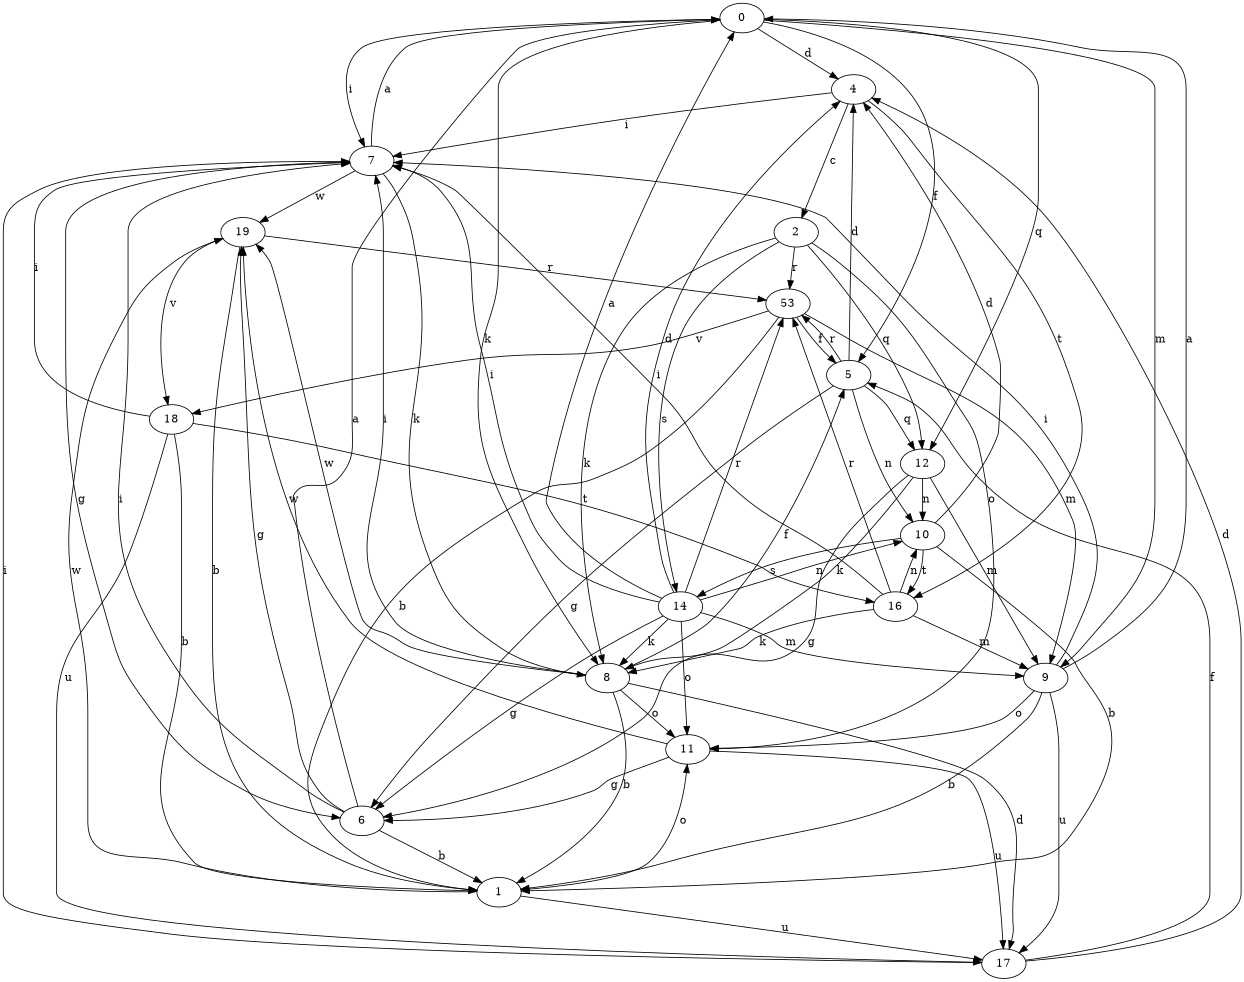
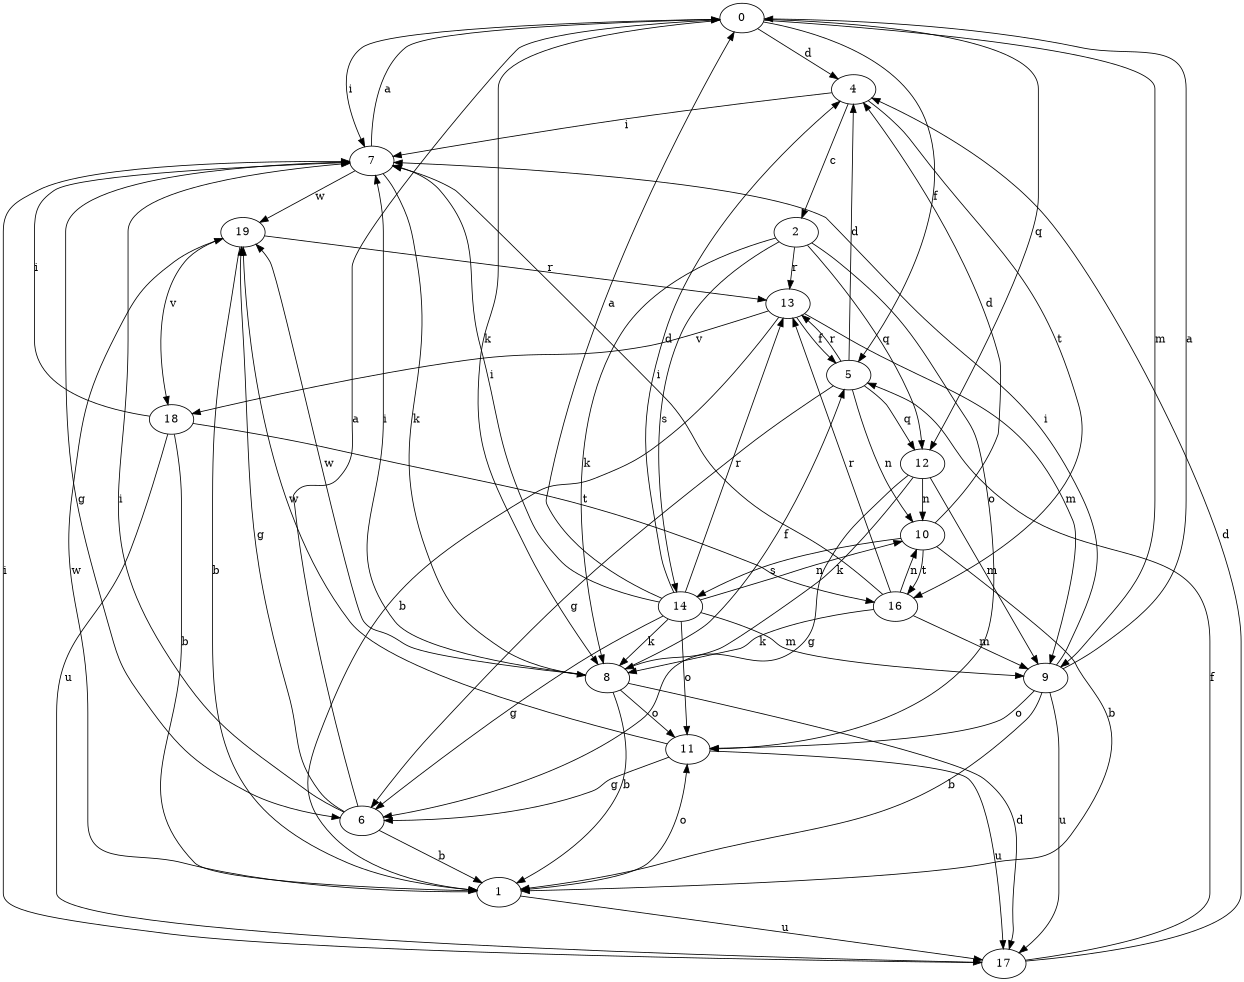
(788, 304) -> (788, 304)
